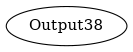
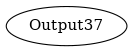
(67, 26) -> (67, 26)
